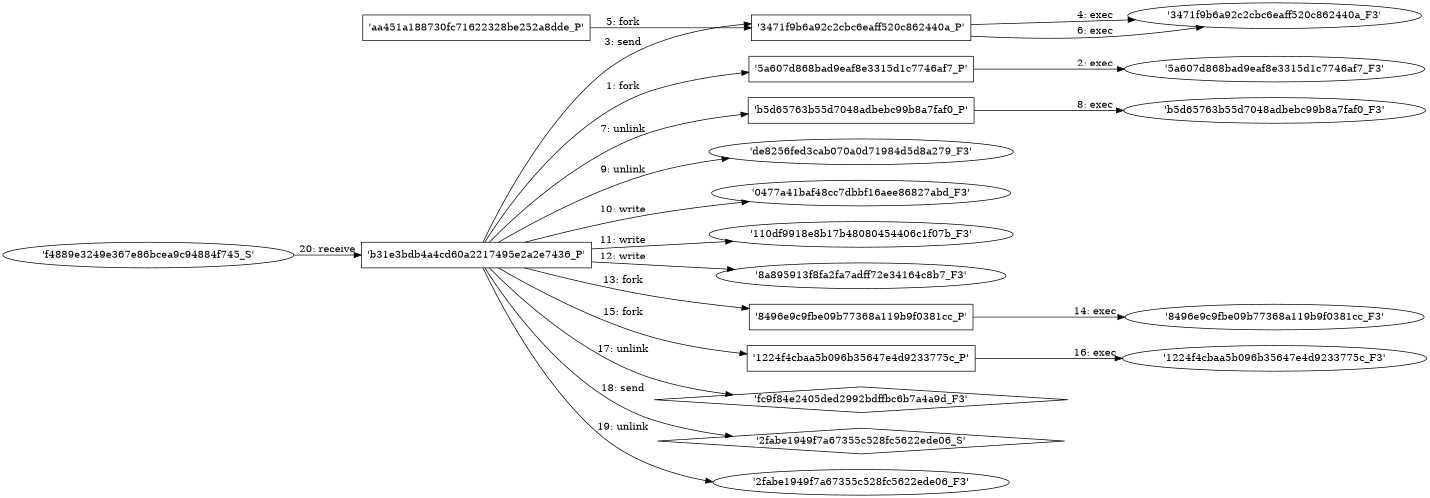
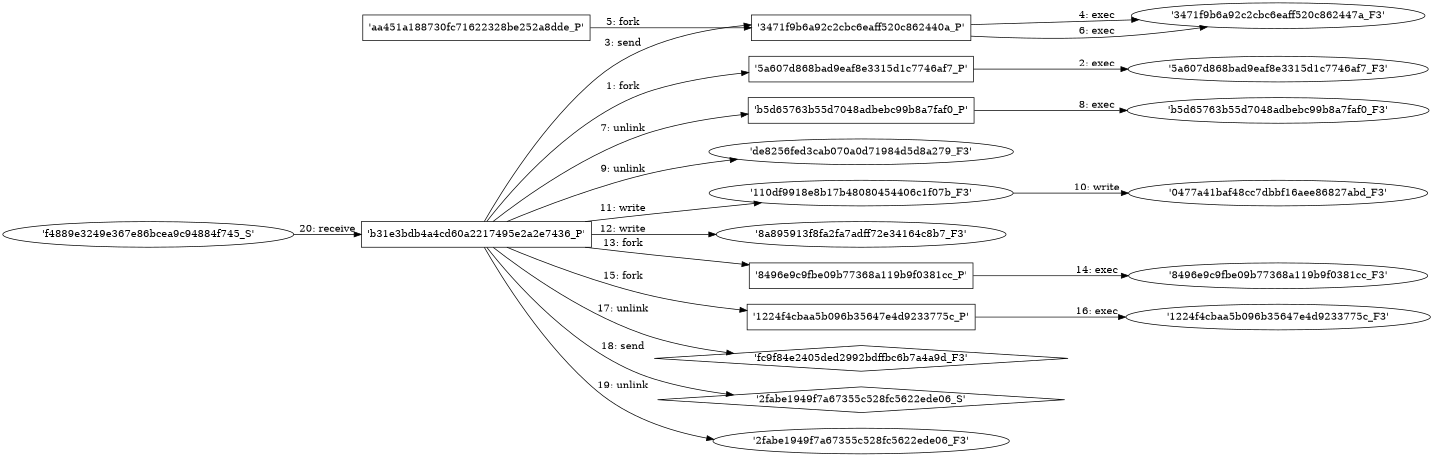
(1275, 16) -> (1278, 16)
(632, 218) -> (1067, 193)
